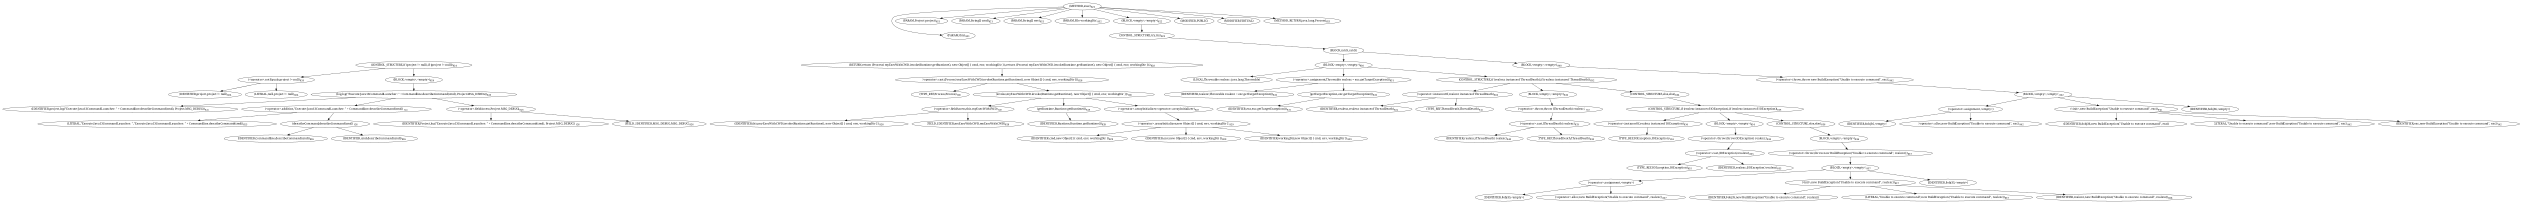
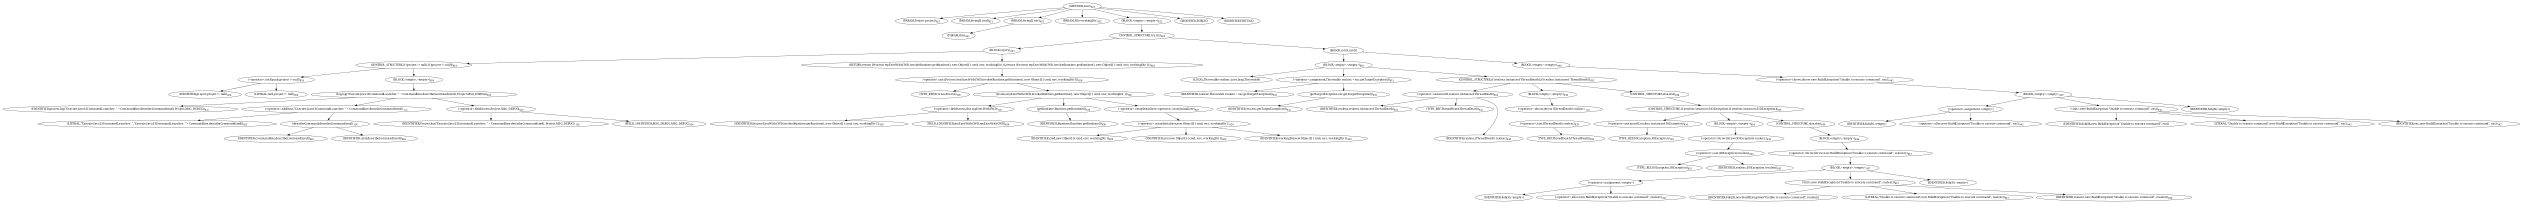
(950, 11) -> (993, 28)
(1302, 21) -> none
none -> (1002, 50)
(1552, 116) -> none
(1515, 131) -> (1498, 111)
